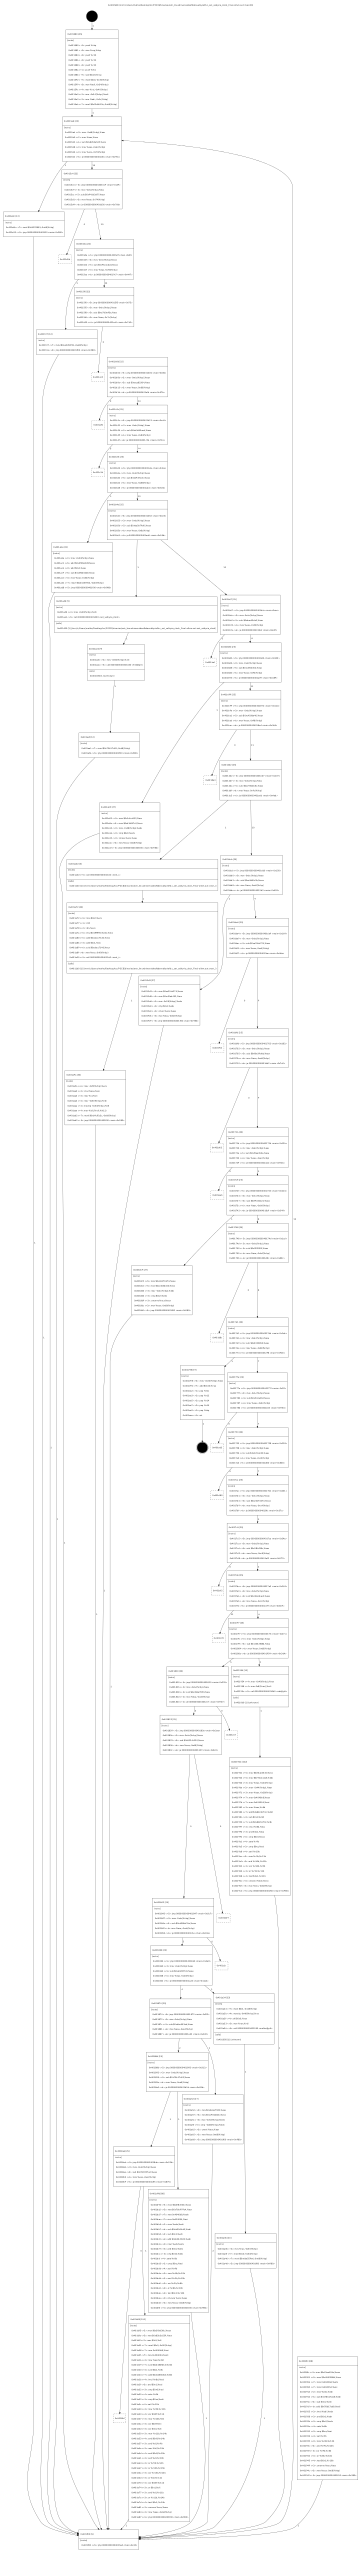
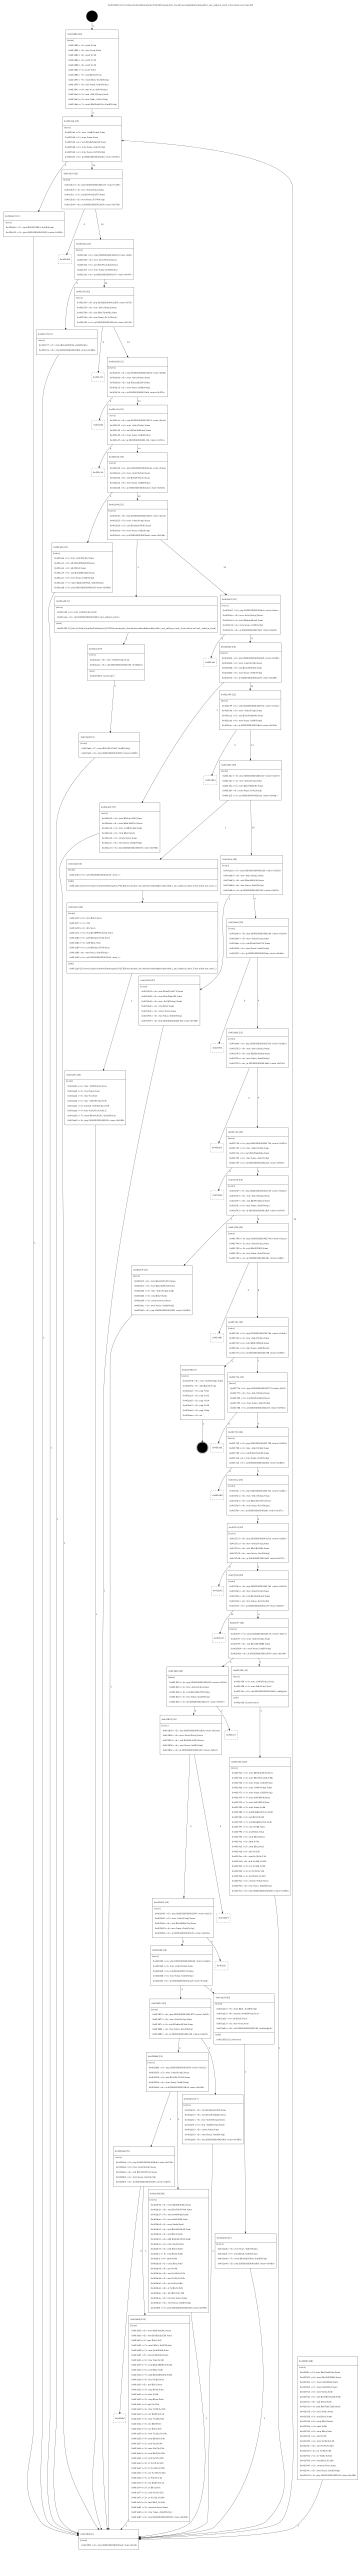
none -> (120, 341)
